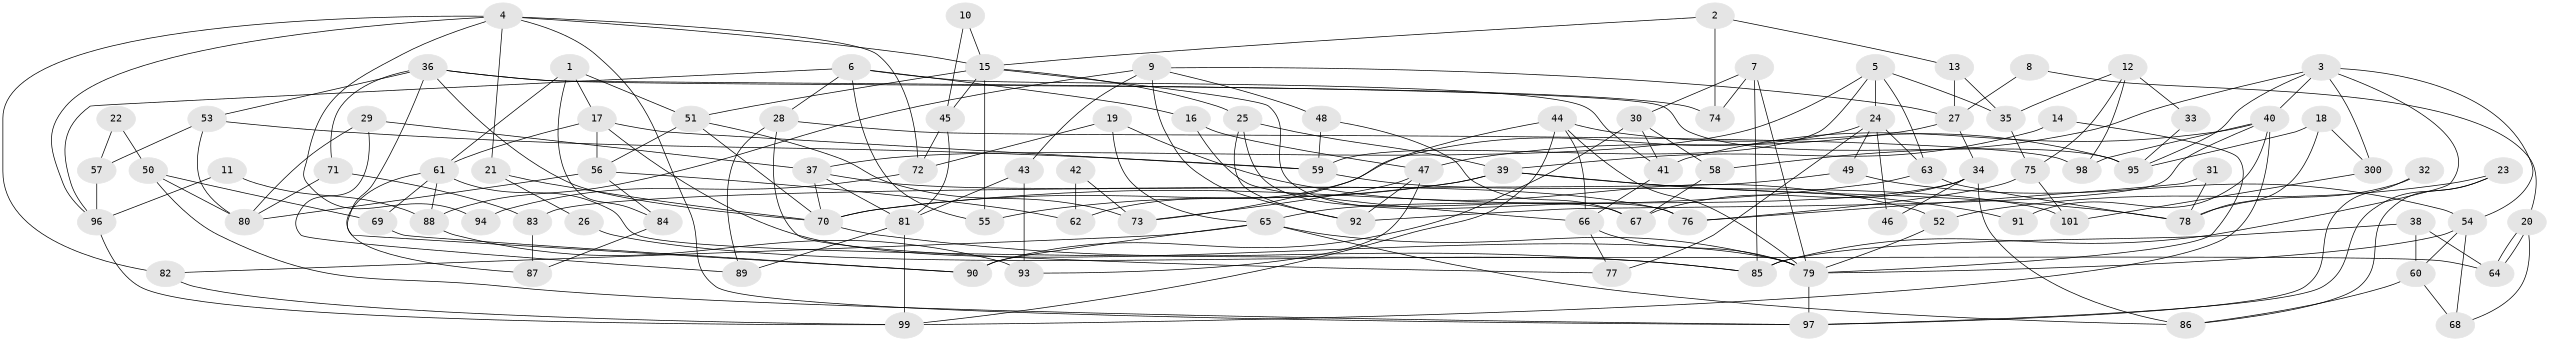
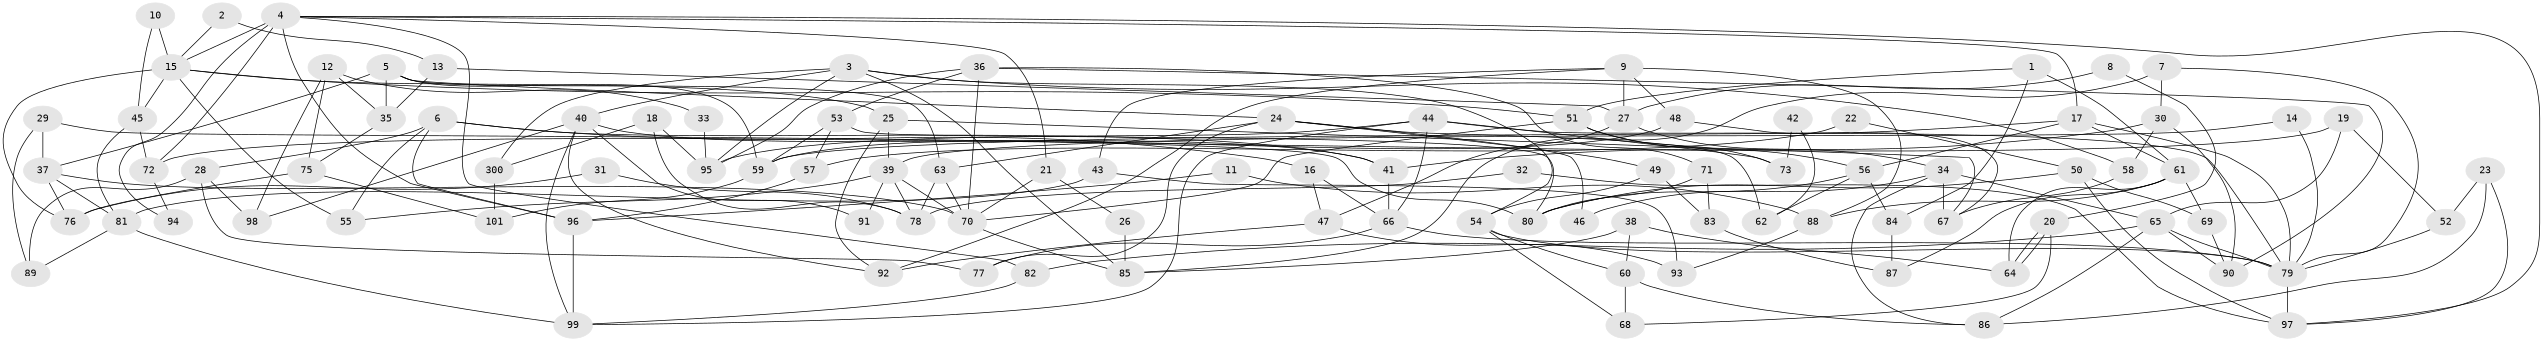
(583, 93) -> (1208, 25)
(1715, 119) -> none
(1283, 203) -> none
